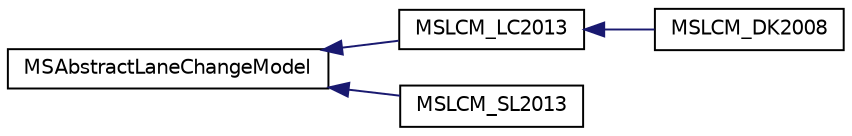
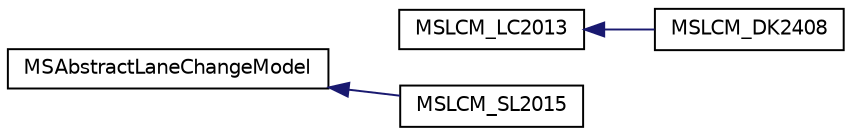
(749, 30) -> (749, 30)
(370, 44) -> none
(492, 106) -> (492, 106)
